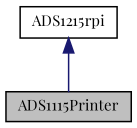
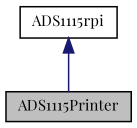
(69, 22) -> (69, 22)
